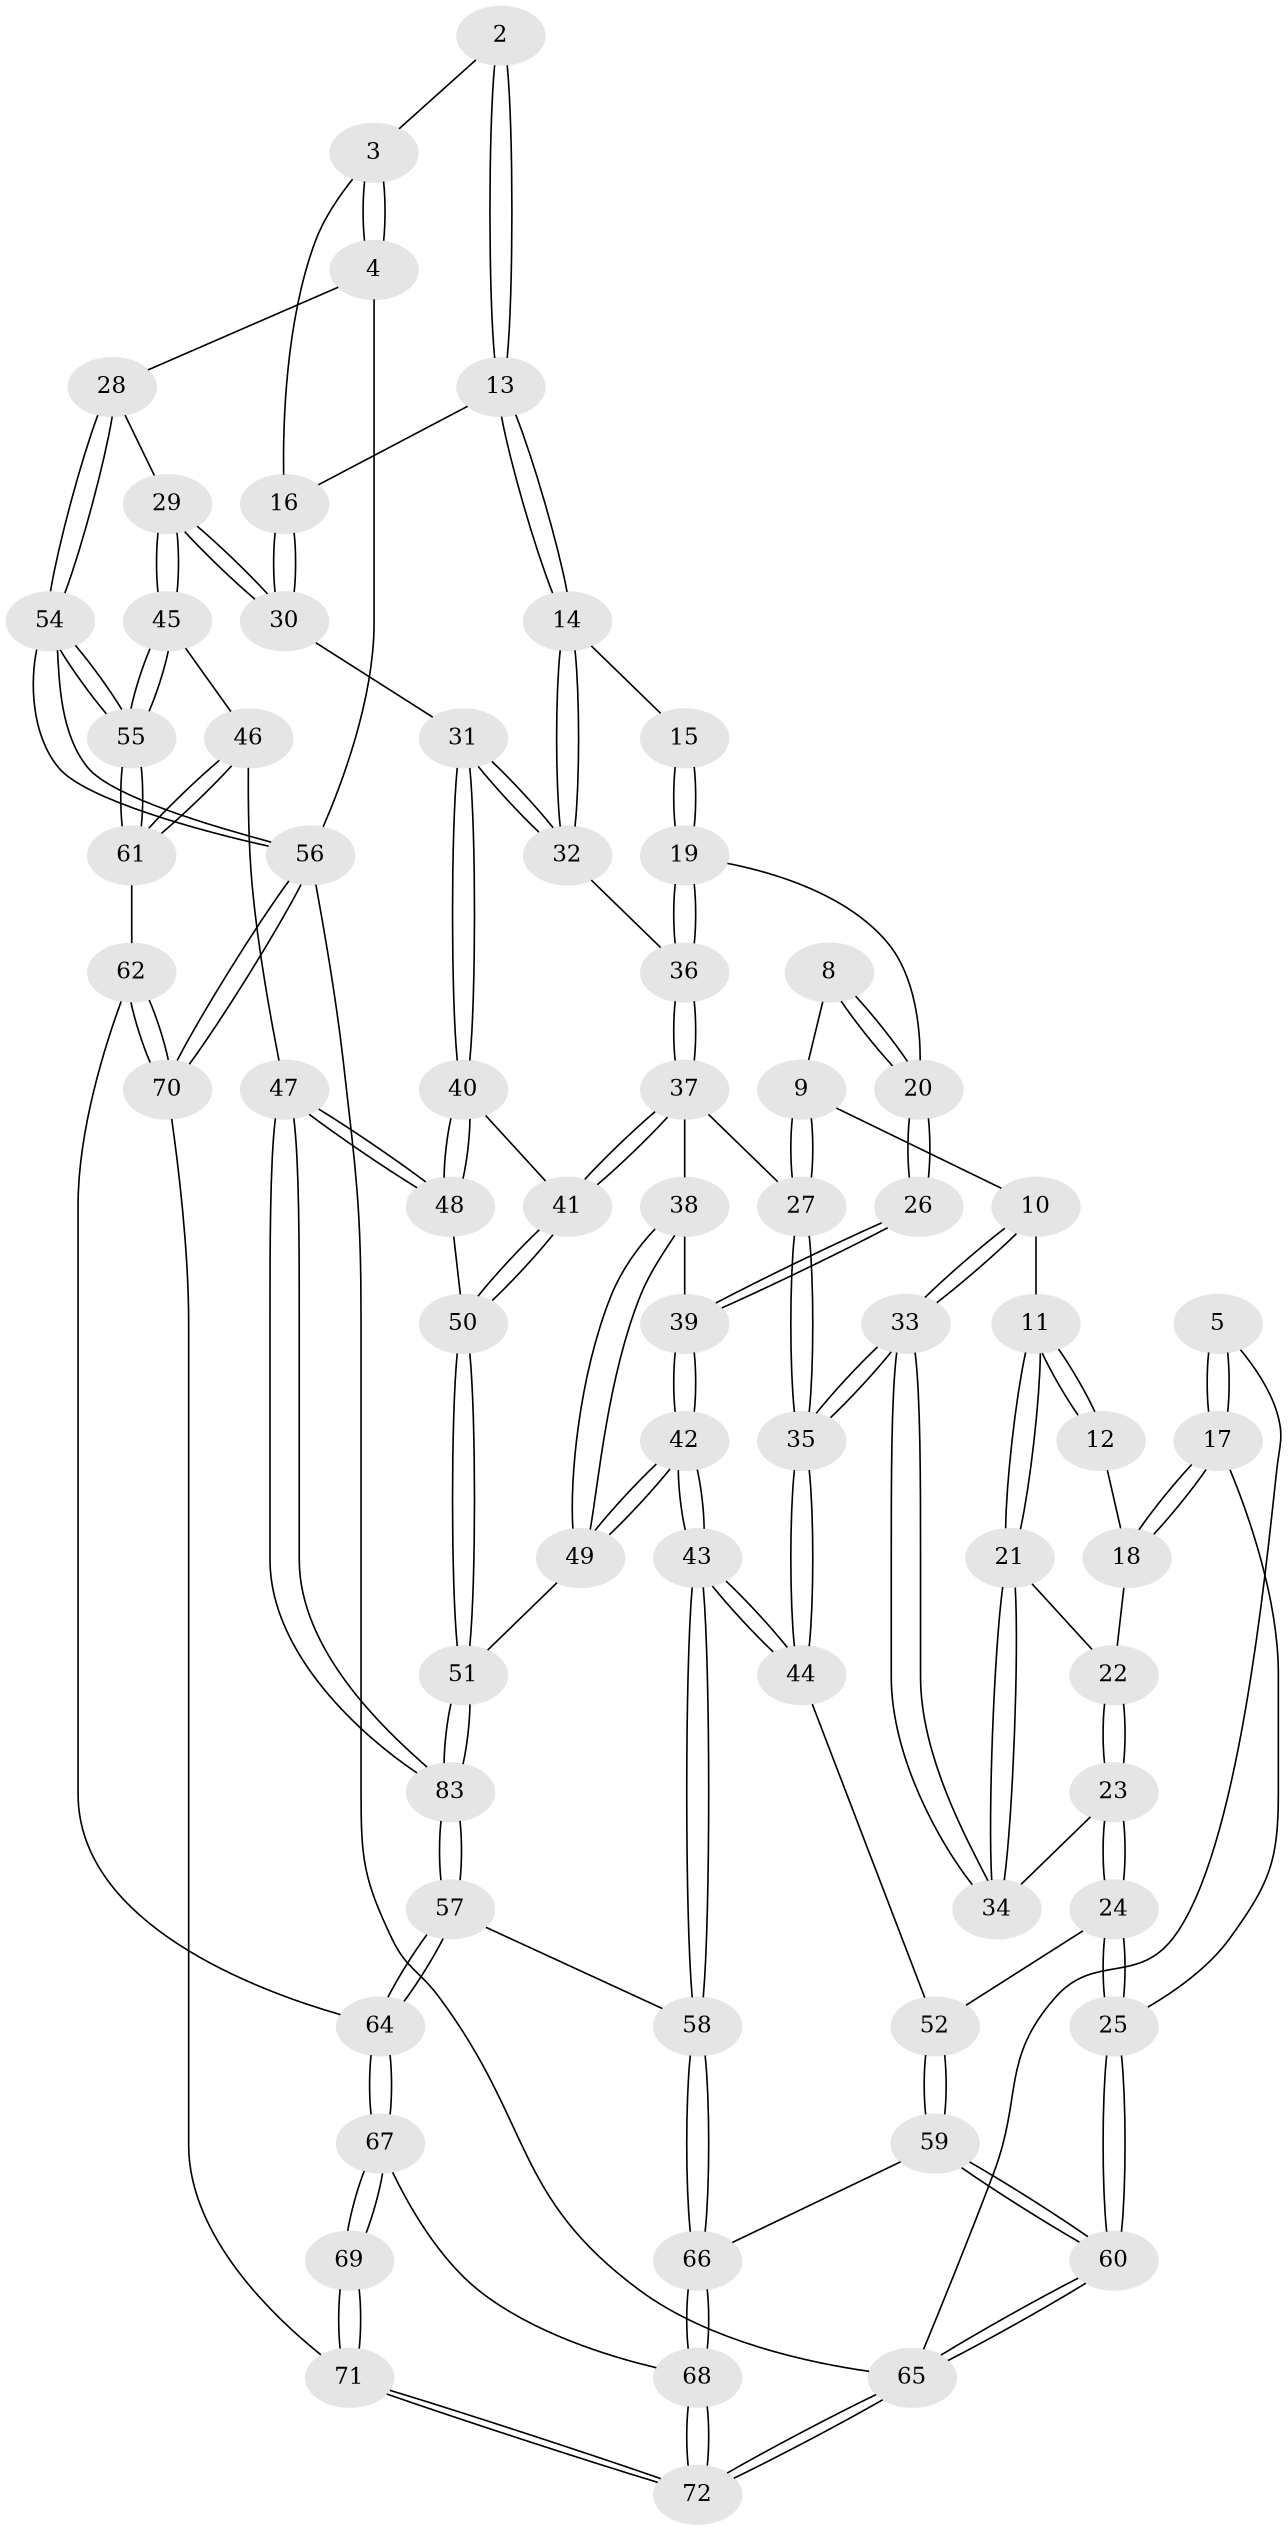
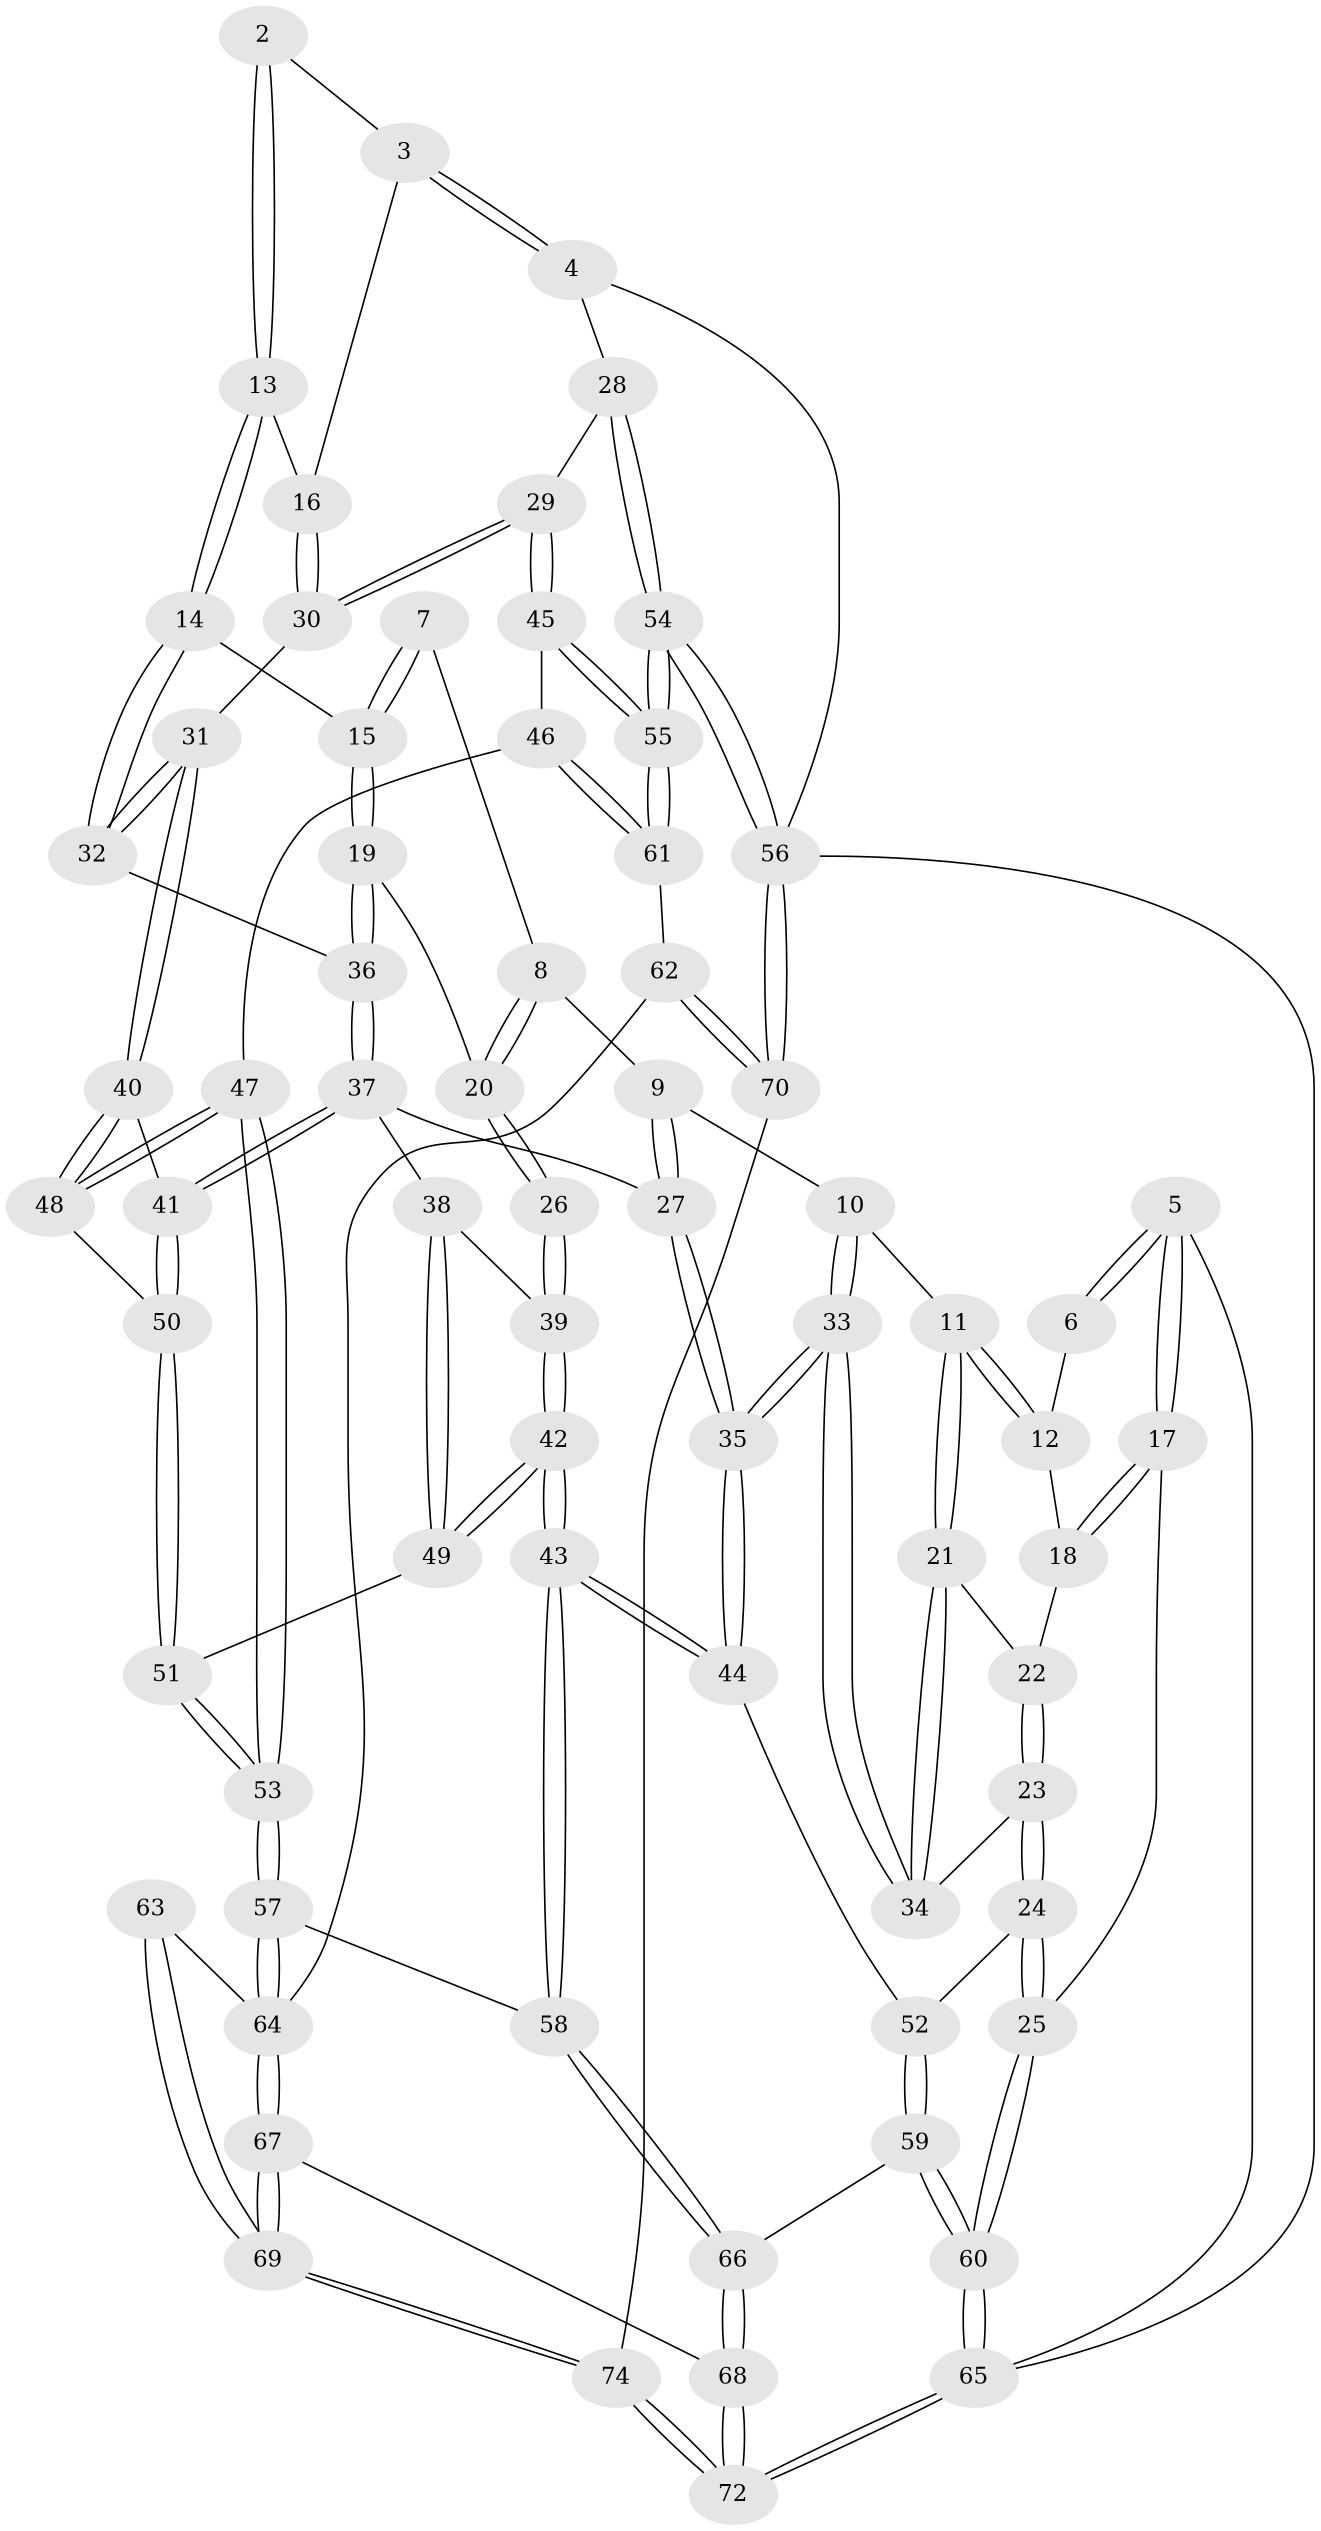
none -> (424, 621)
none -> (1072, 1324)
(451, 1792) -> (268, 1792)
none -> (151, 1909)
(350, 2378) -> (616, 2378)
